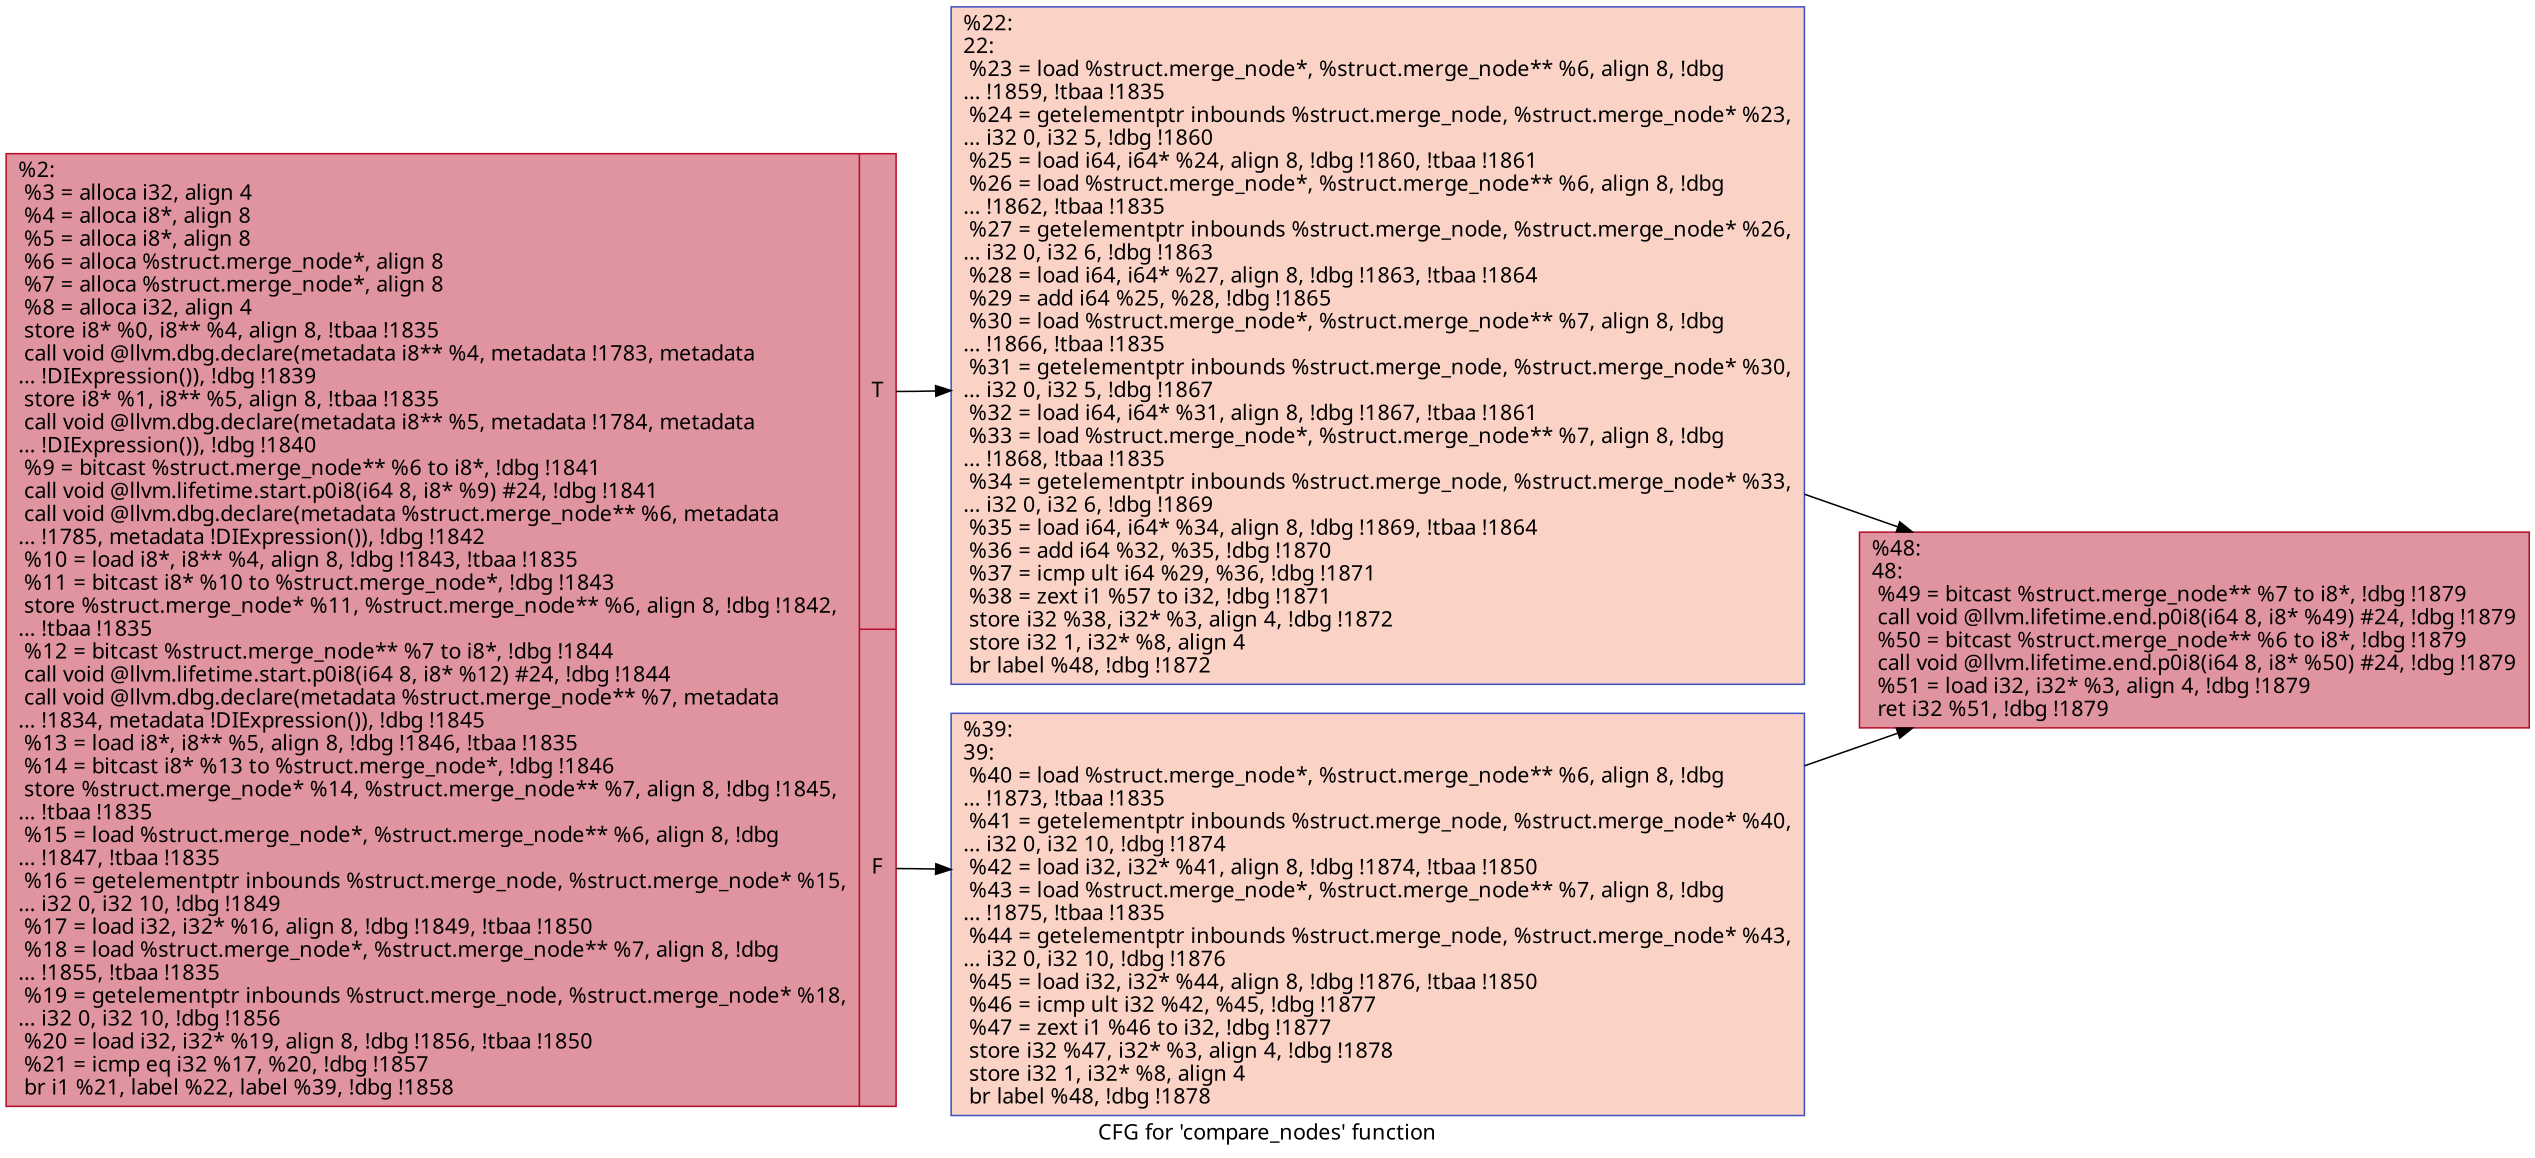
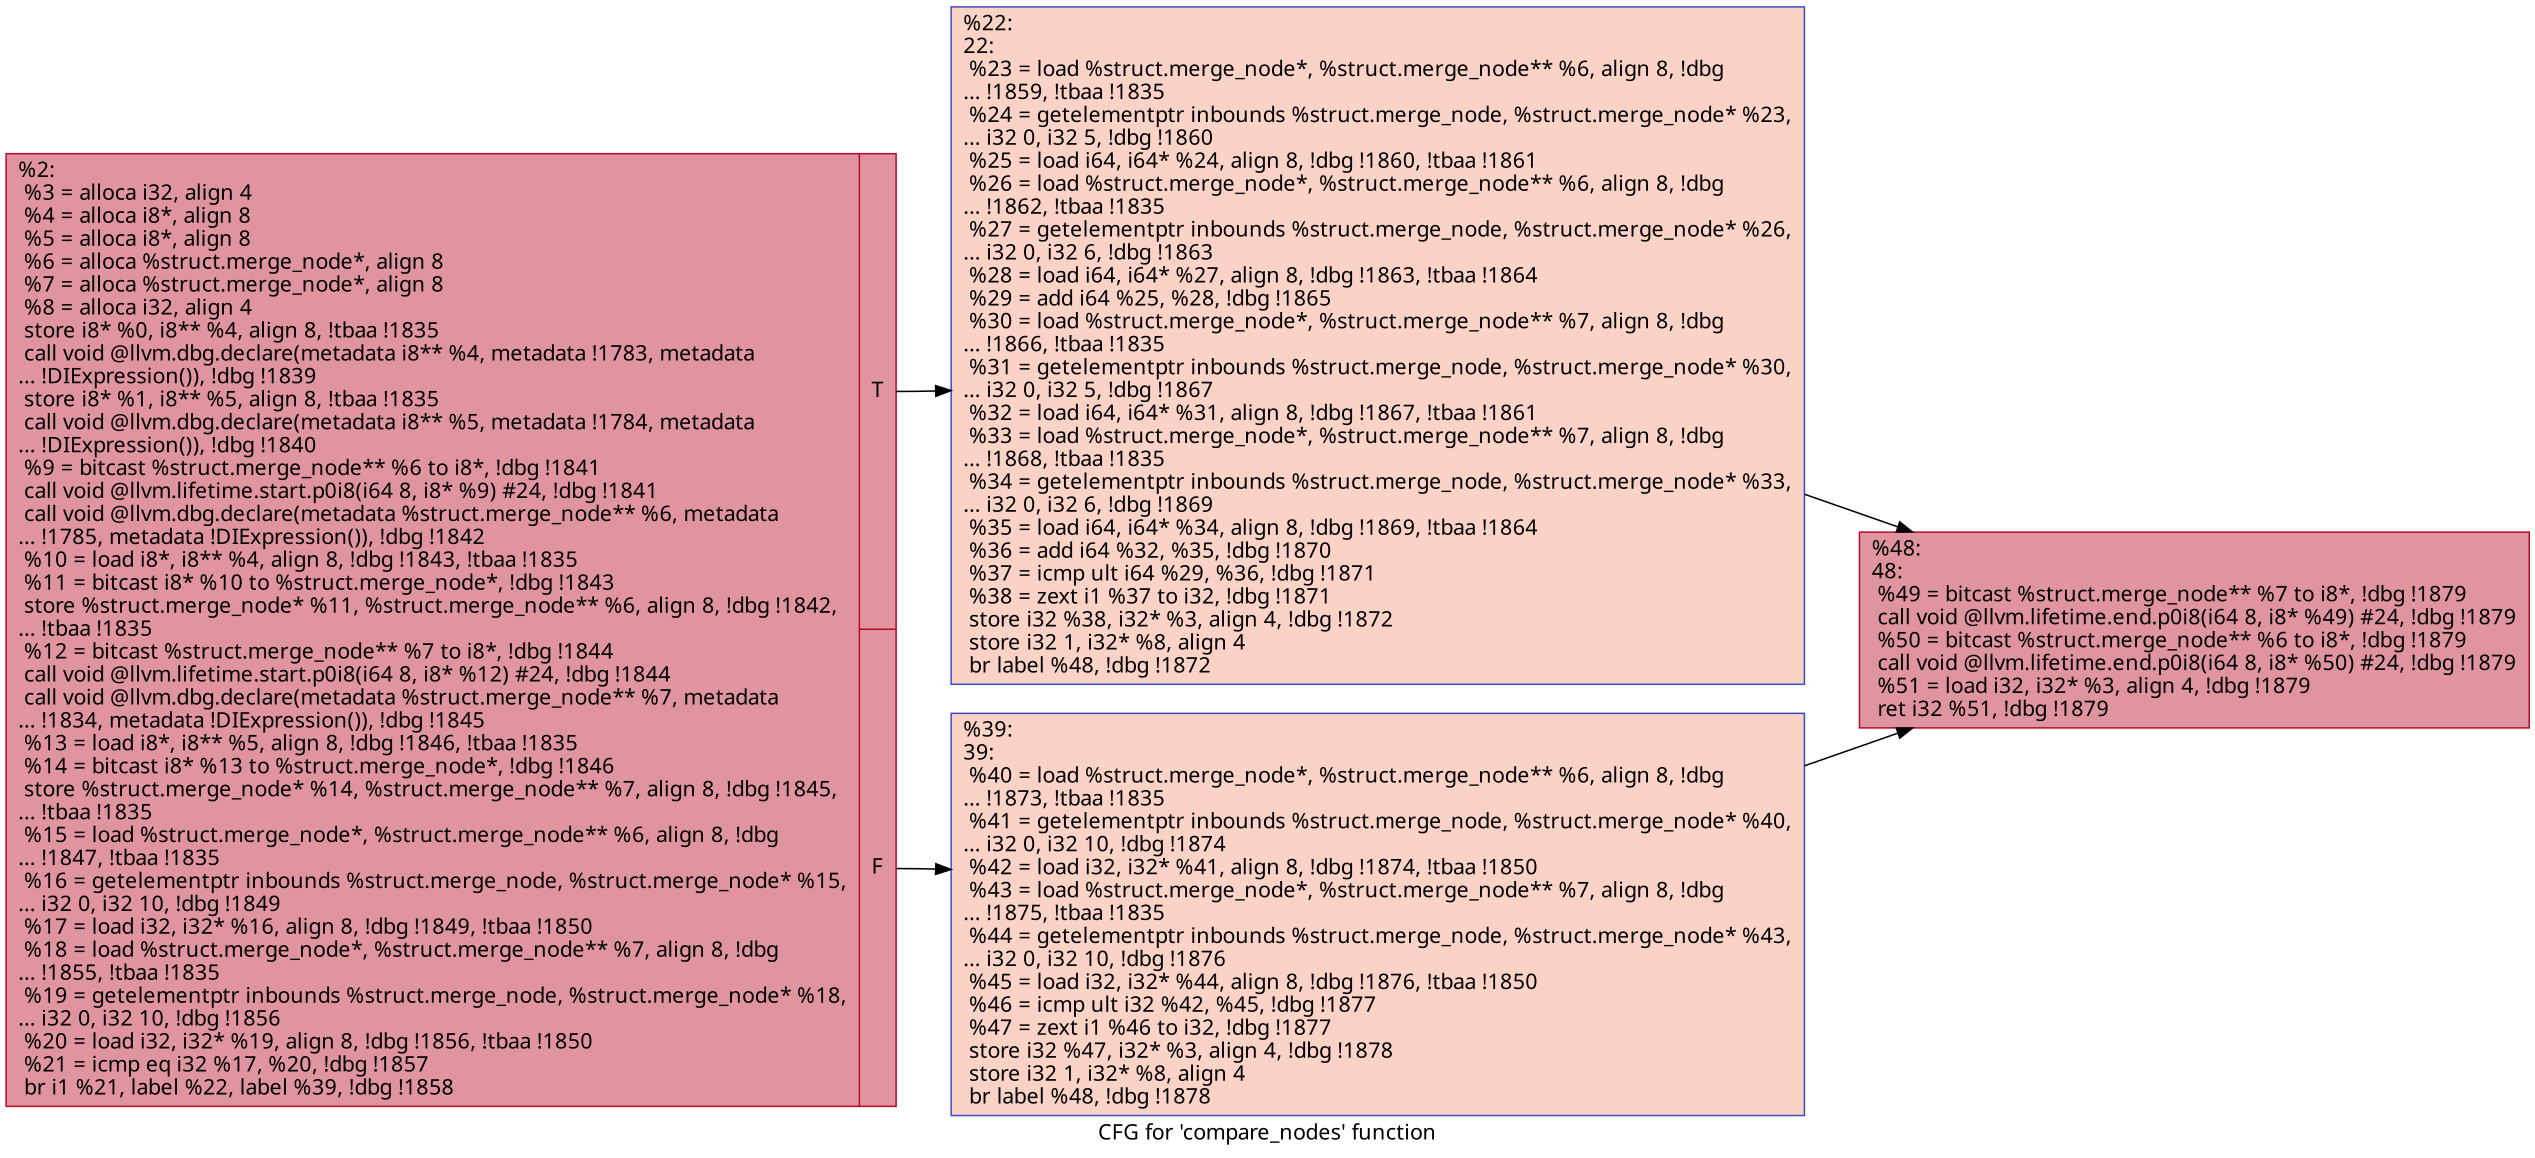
(1148, 597) -> (1148, 597)
